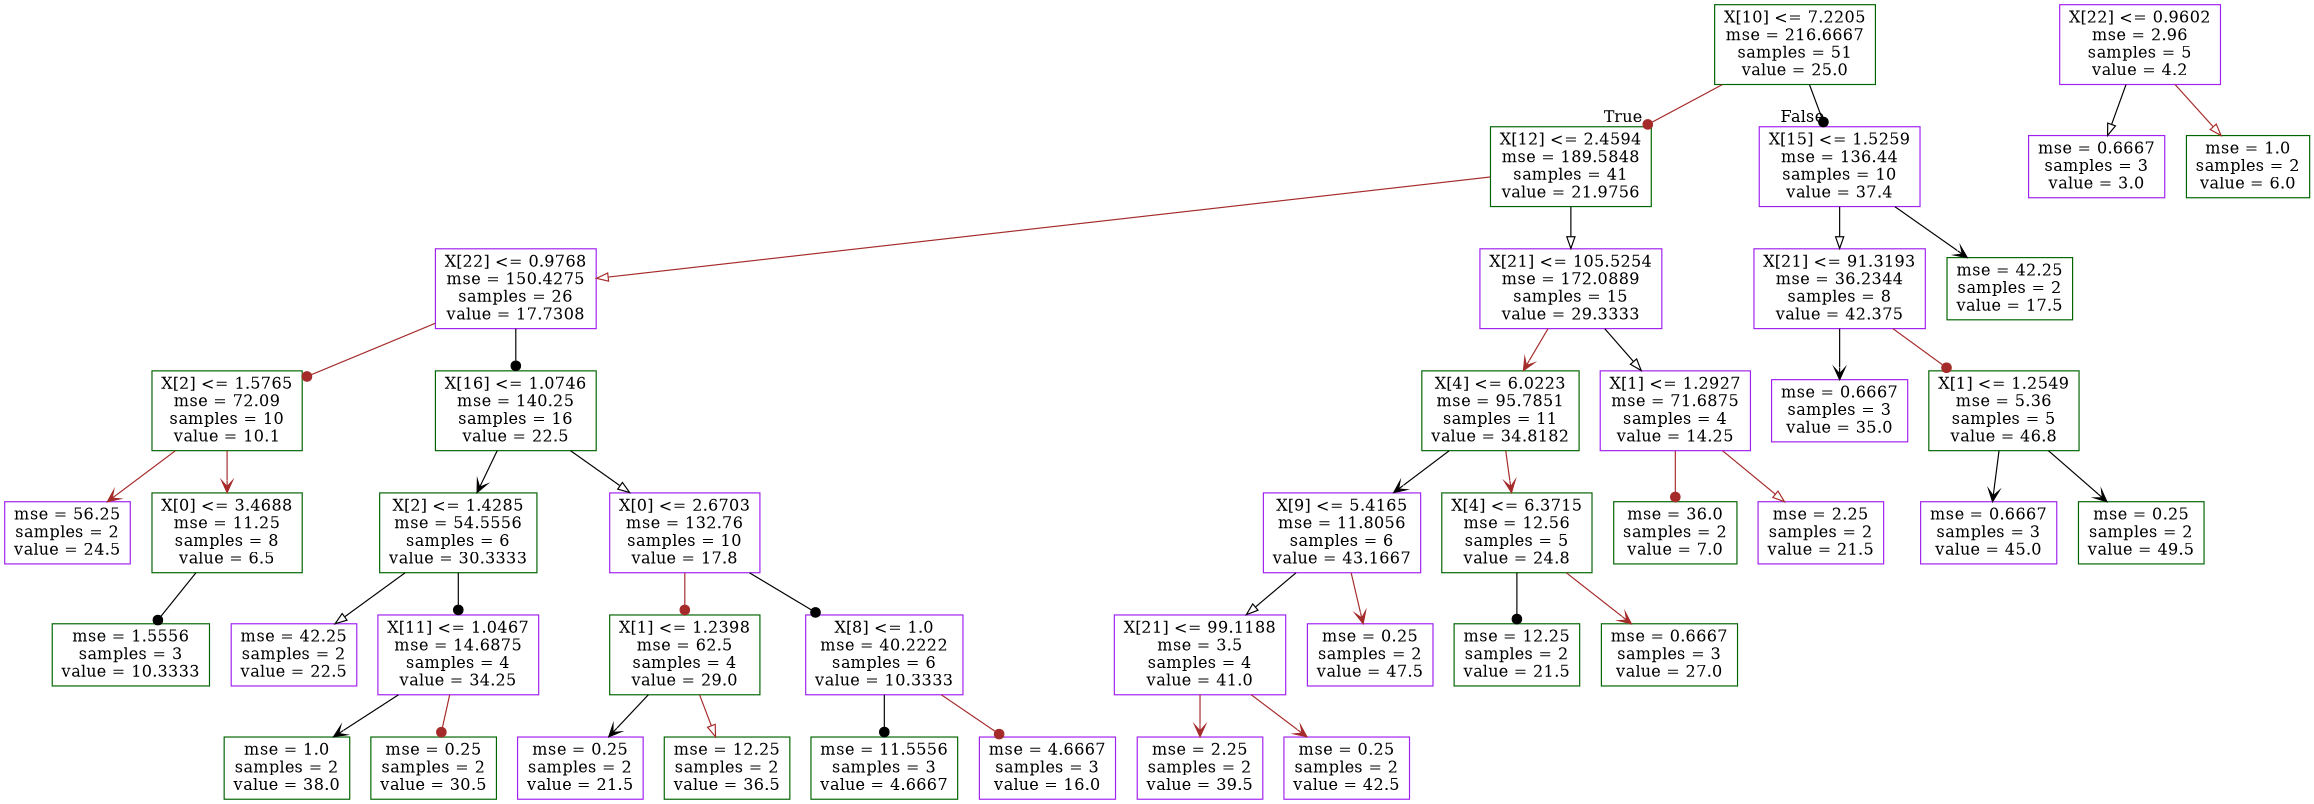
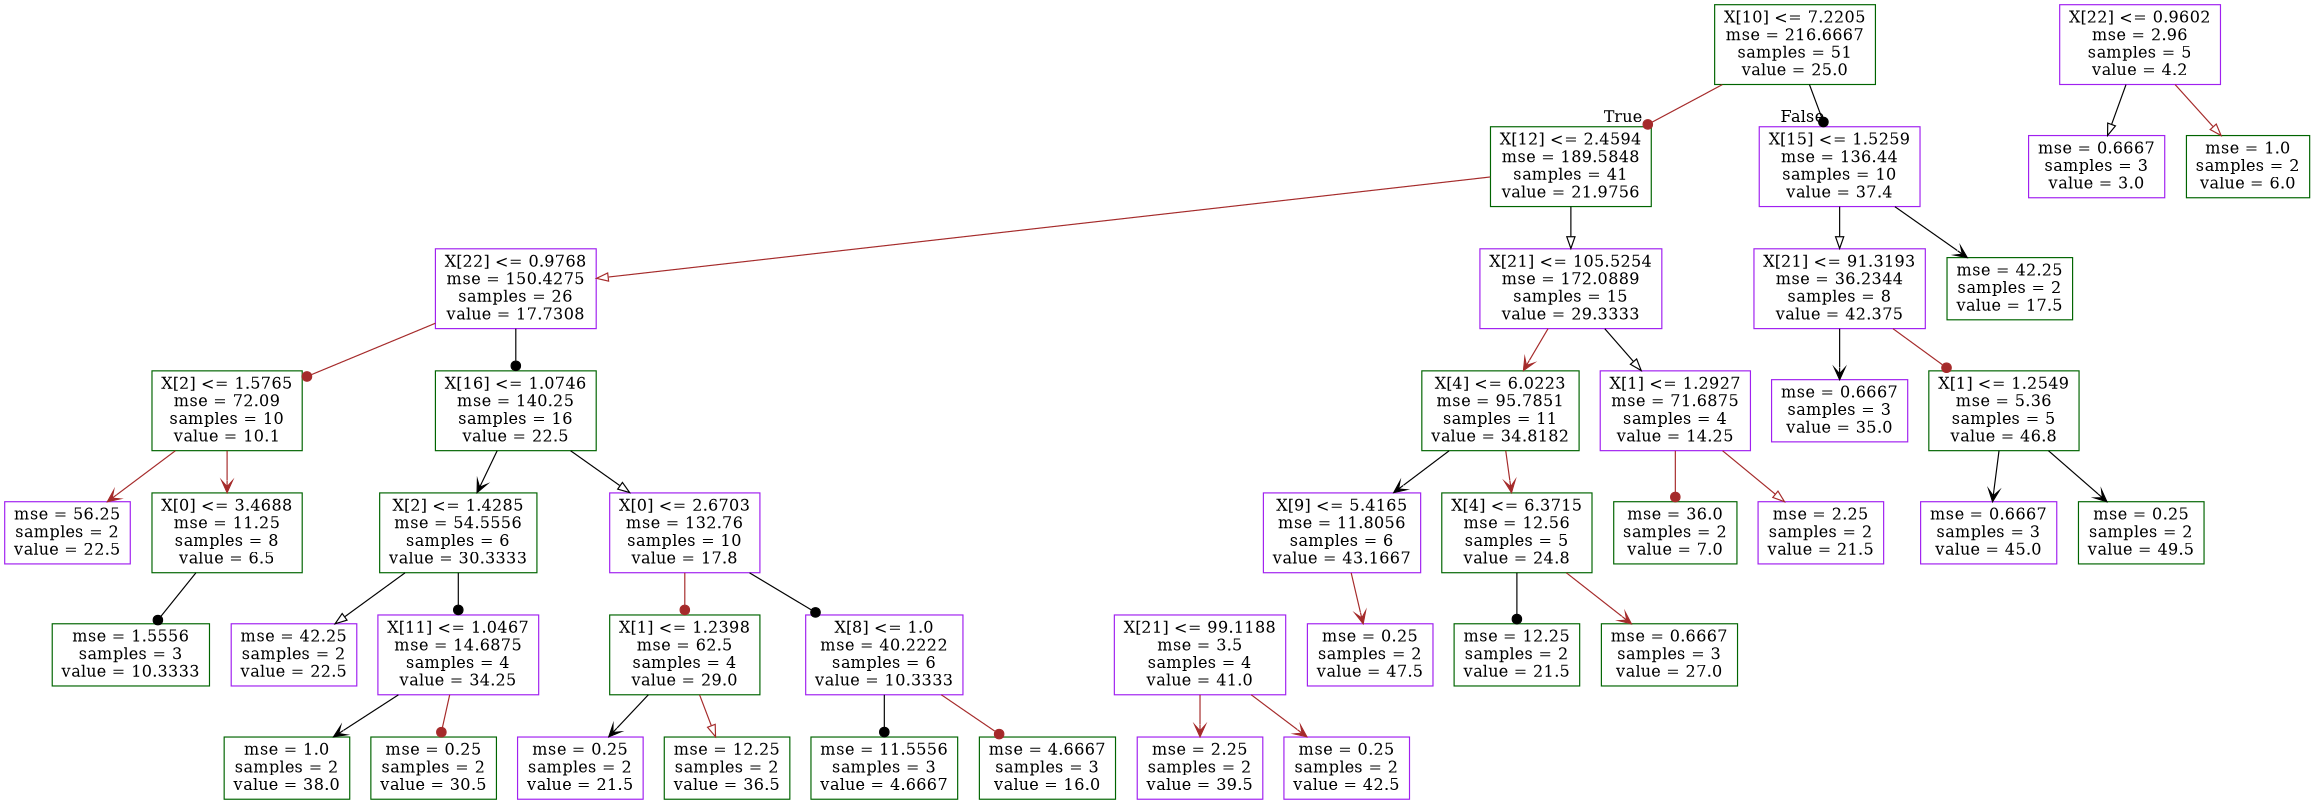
(67, 533) -> (67, 533)
(1276, 590) -> none
(1047, 768) -> (1047, 768)
